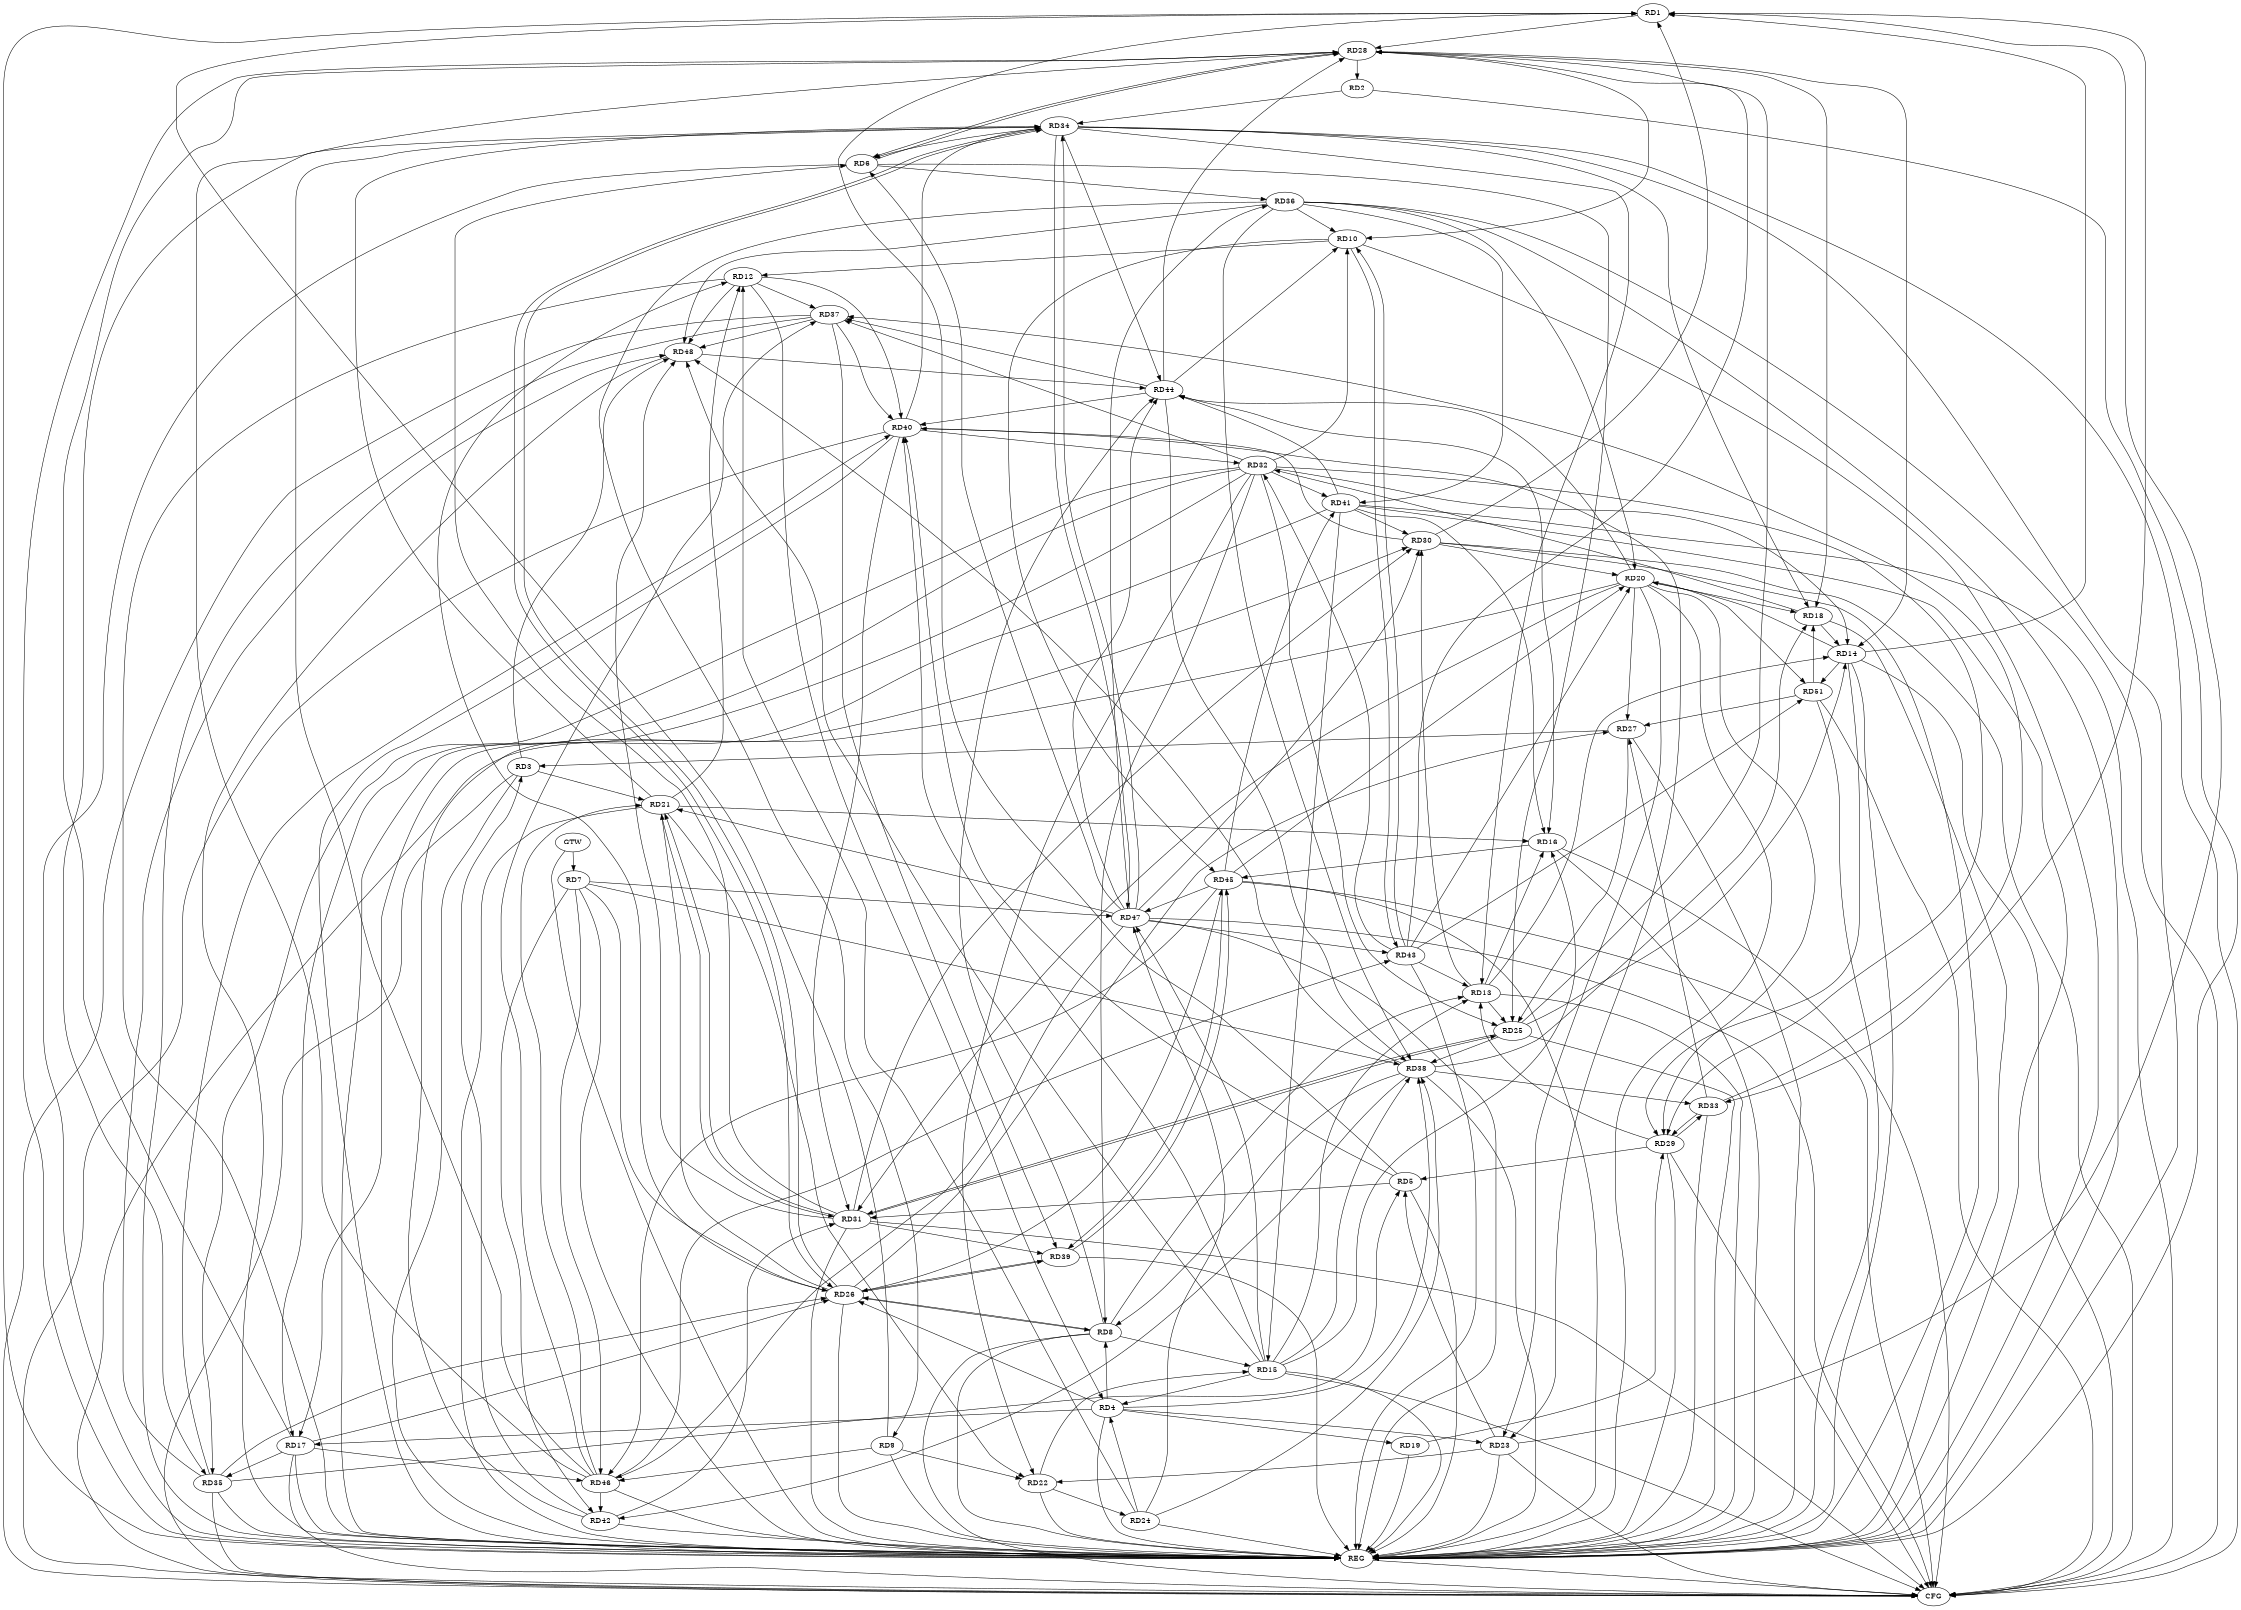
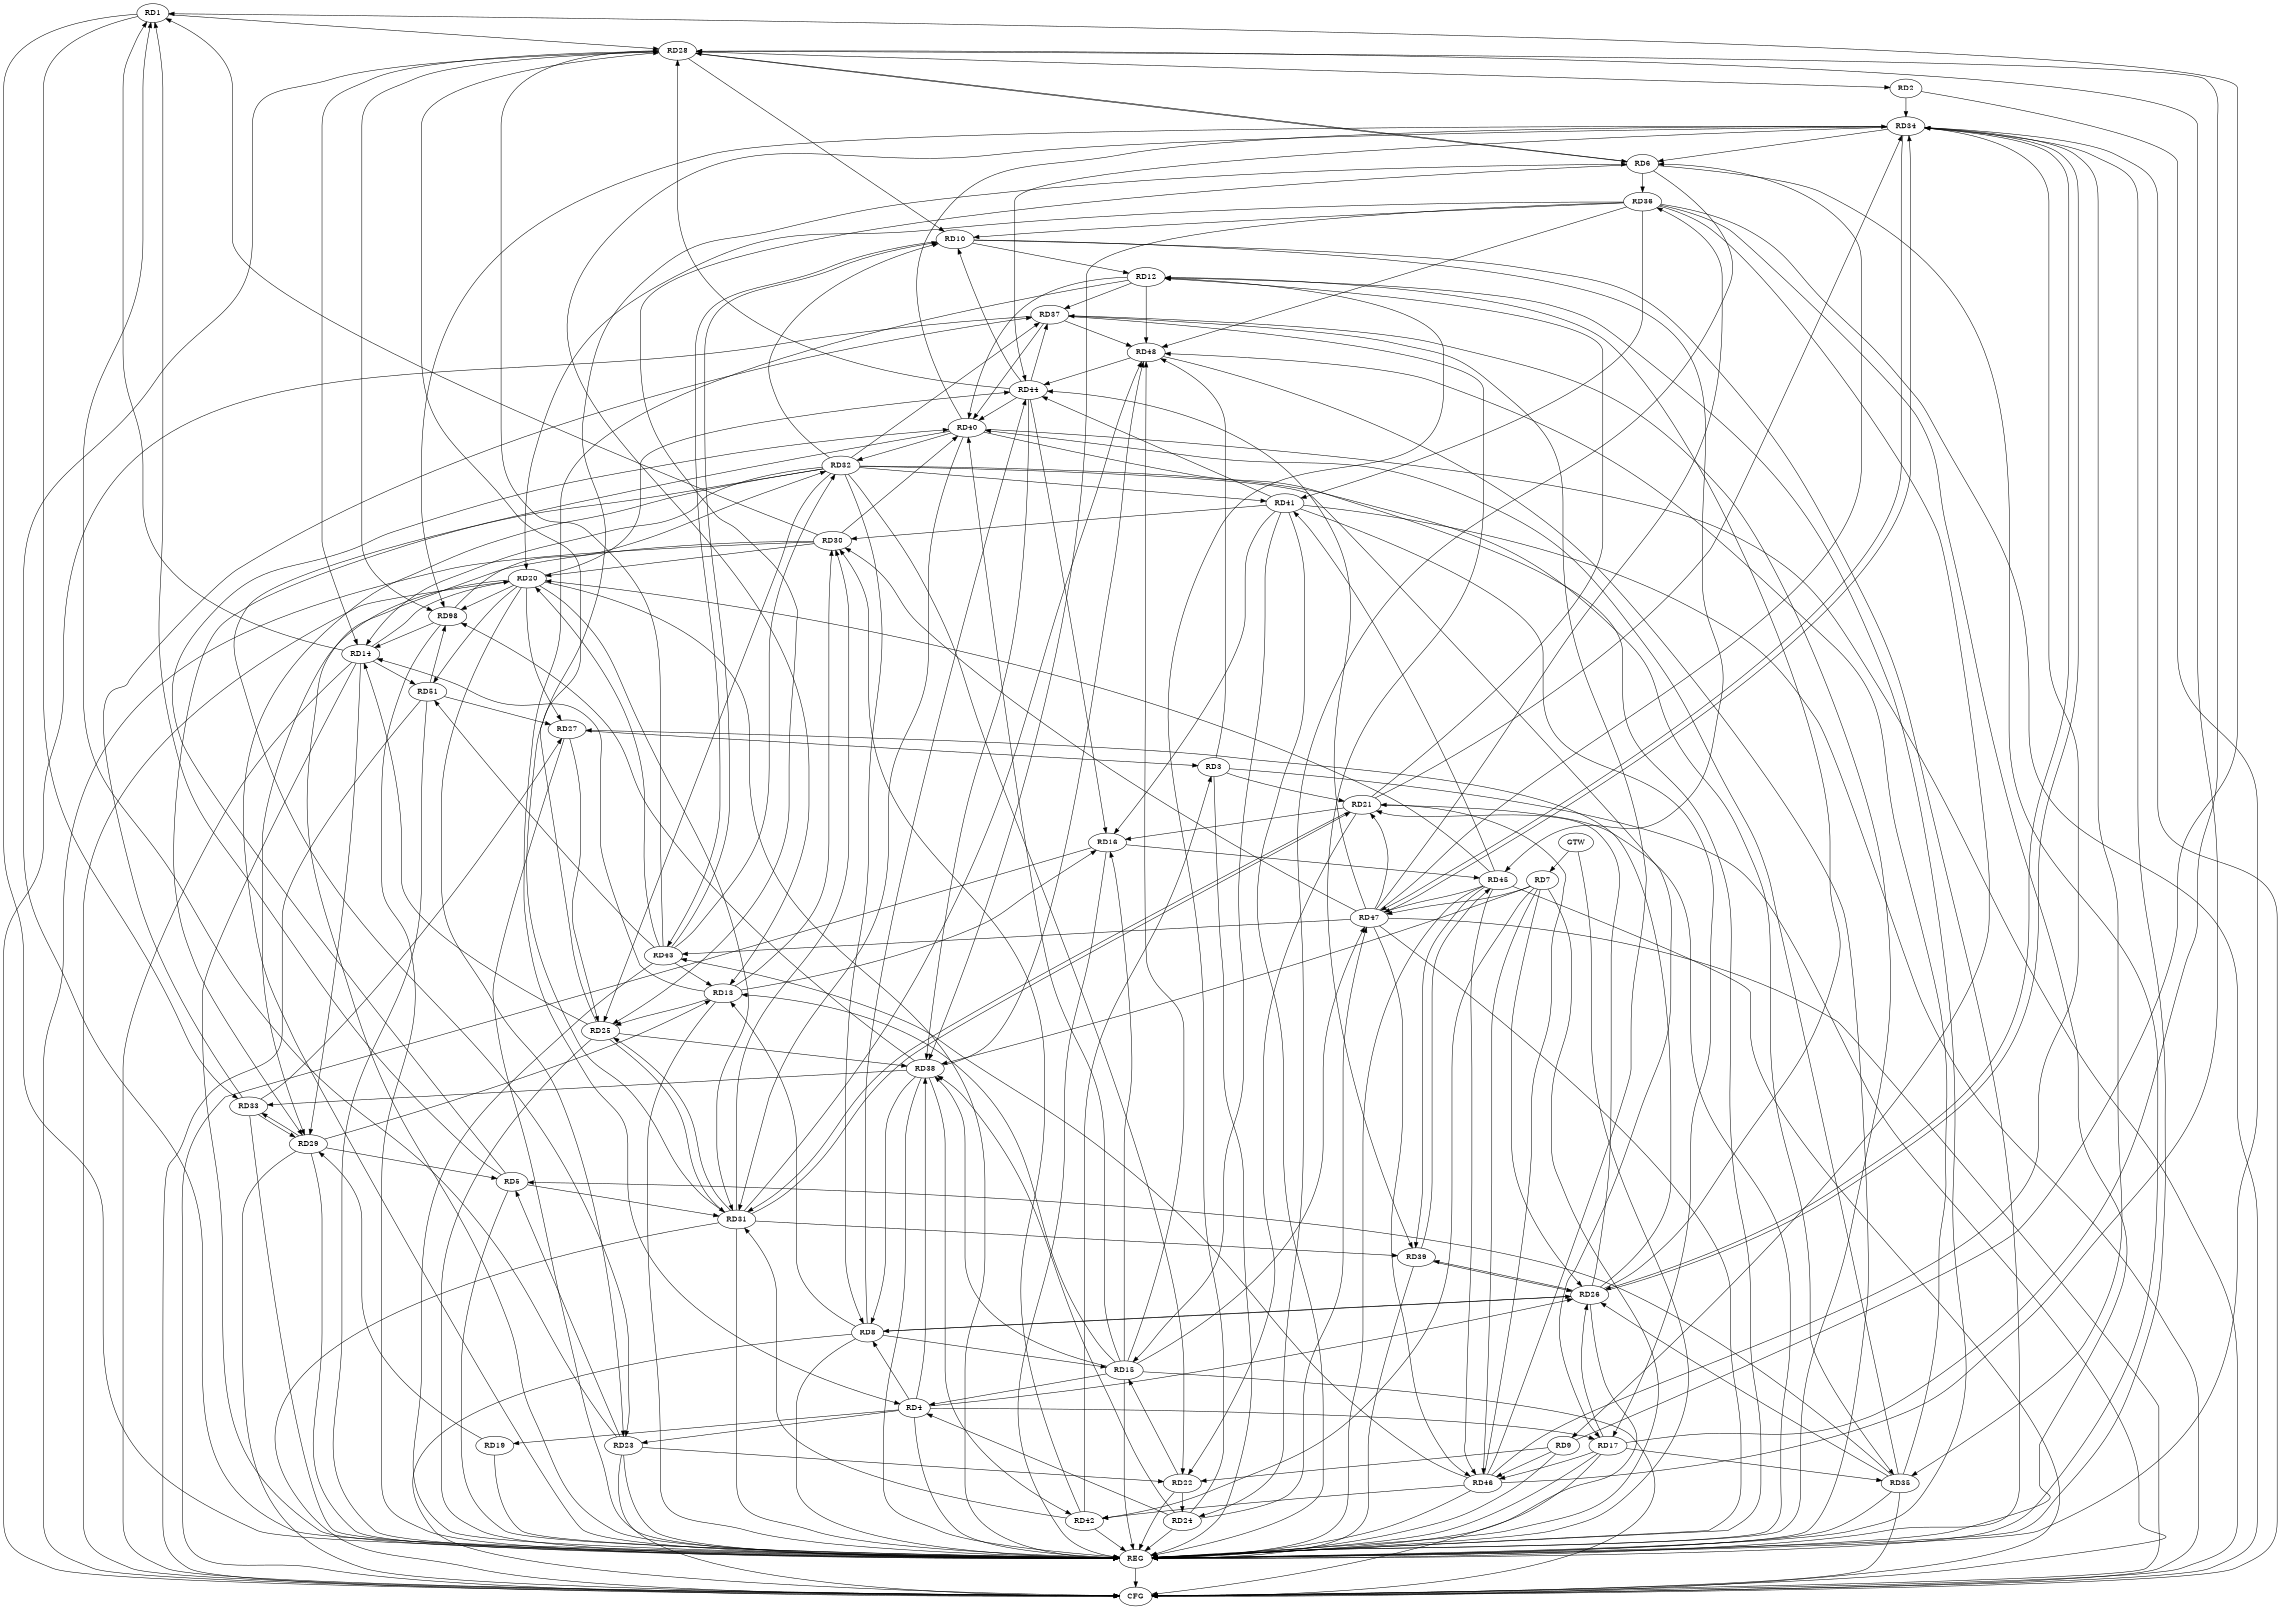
(1813, 616) -> (448, 616)
none -> (1320, 722)
(1111, 1159) -> none
